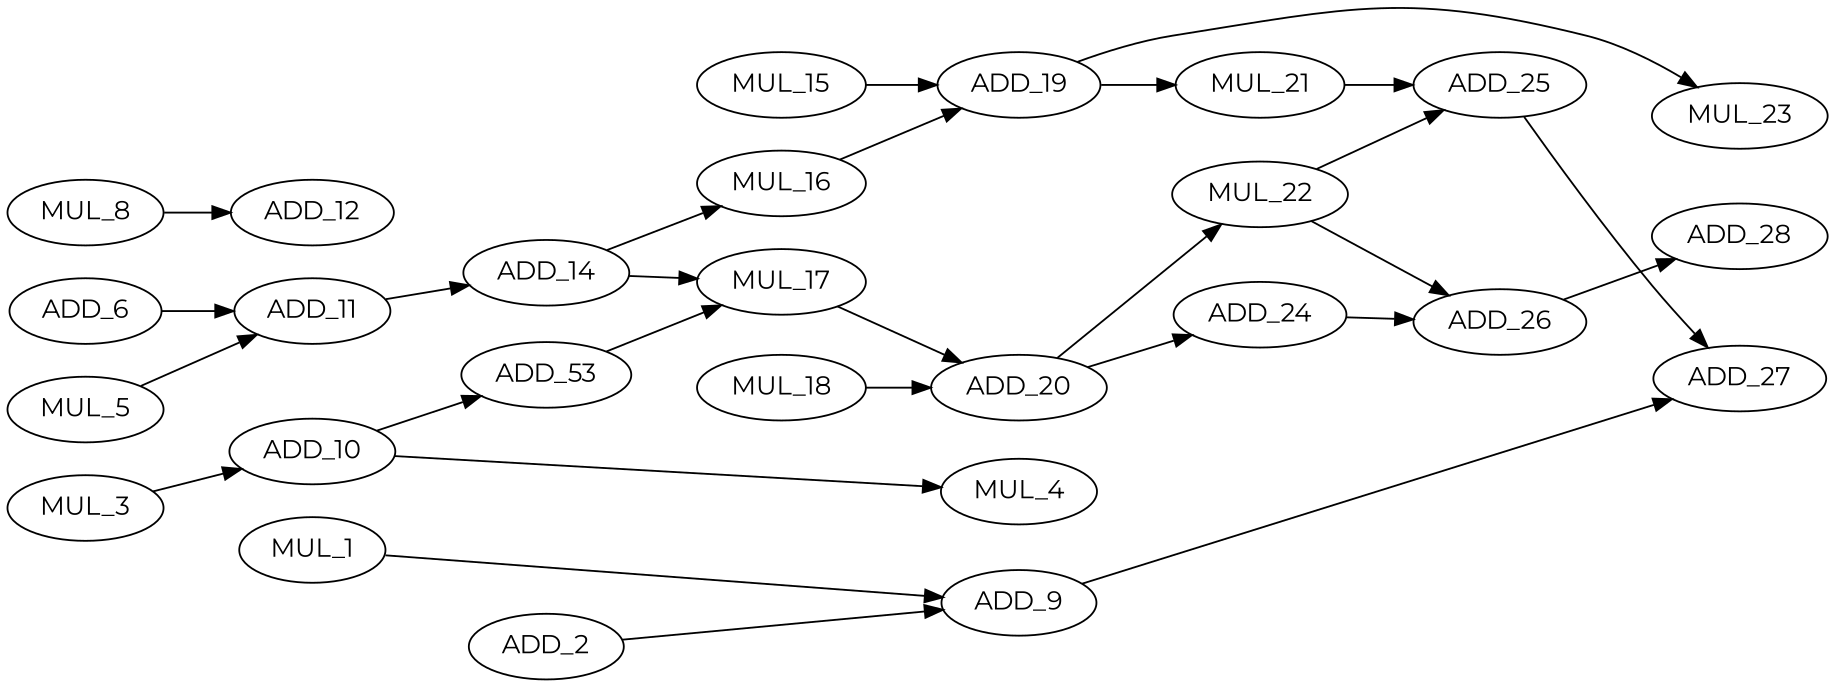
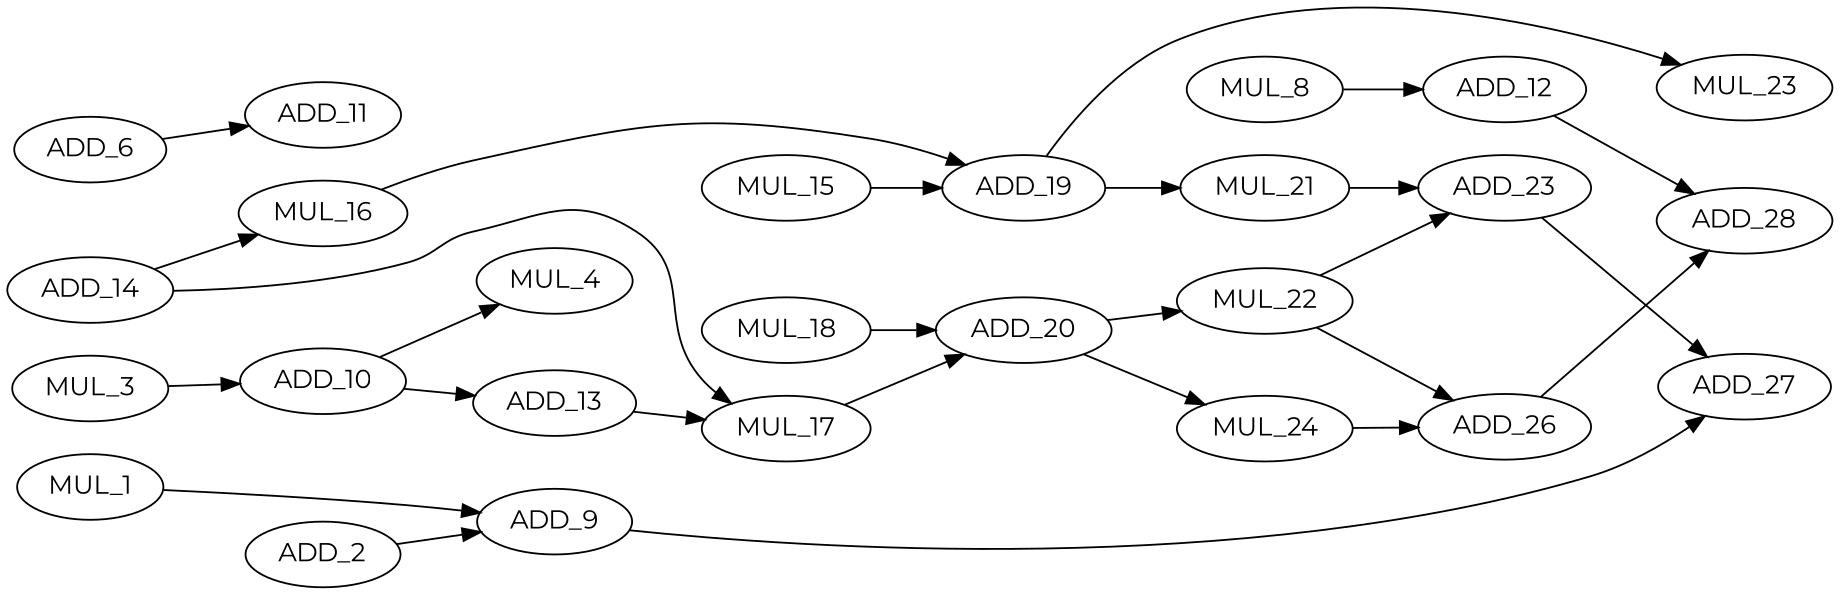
(1500, 85) -> (1505, 188)
none -> (1616, 150)
(418, 294) -> none
(1260, 315) -> (1265, 429)
(546, 375) -> (555, 403)
(86, 410) -> none
